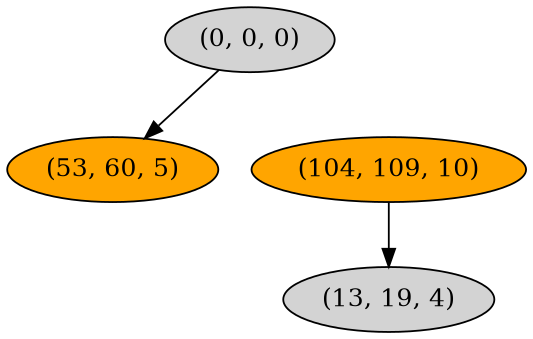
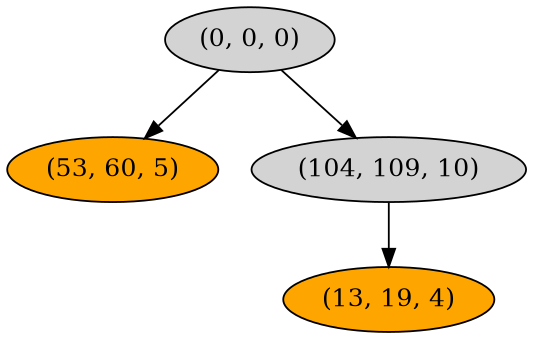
none -> (312, 98)
(389, 170) -> (389, 170)
(389, 299) -> (389, 299)
